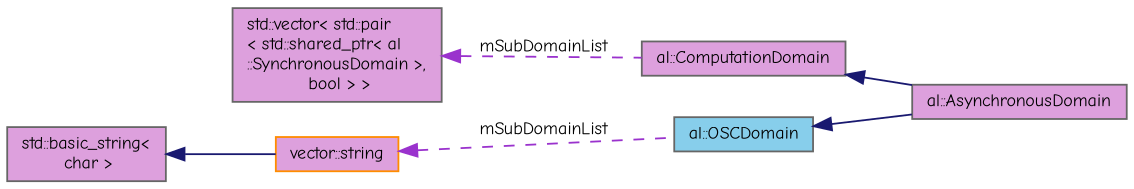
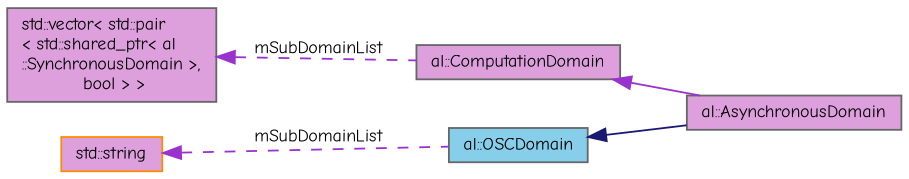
(888, 81) -> (665, 89)
(87, 154) -> none
(337, 154) -> (112, 154)
